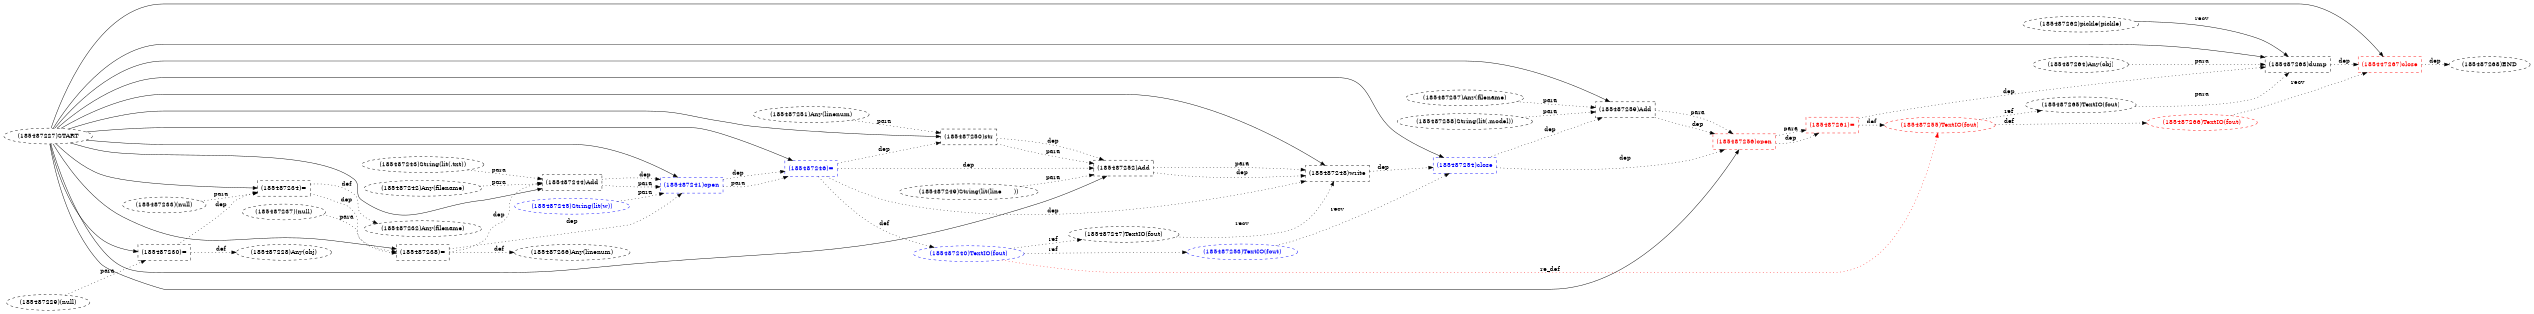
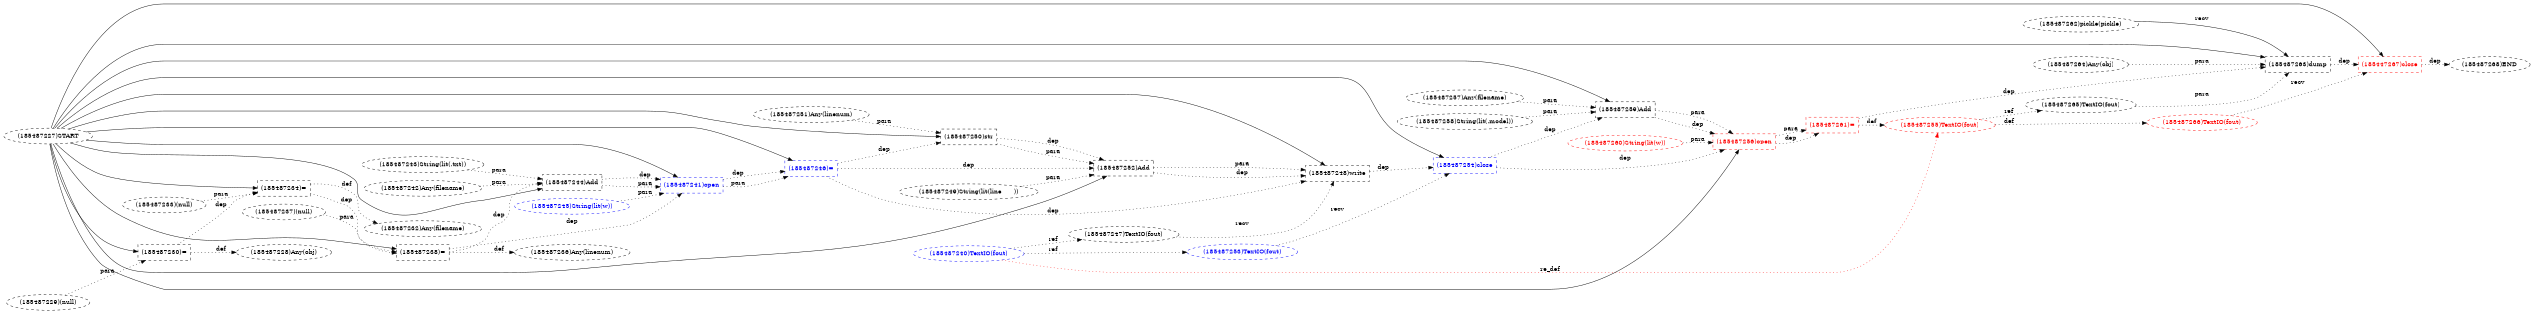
none -> (1625, 143)
(868, 221) -> none
